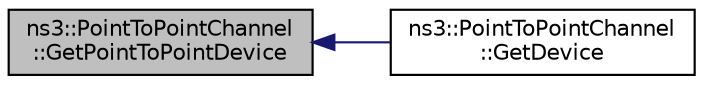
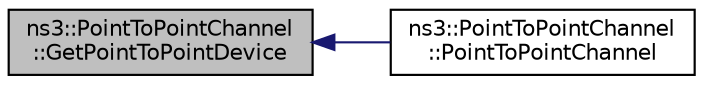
(543, 42) -> (543, 42)
